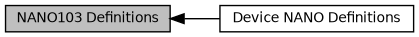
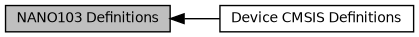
(317, 19) -> (317, 19)
